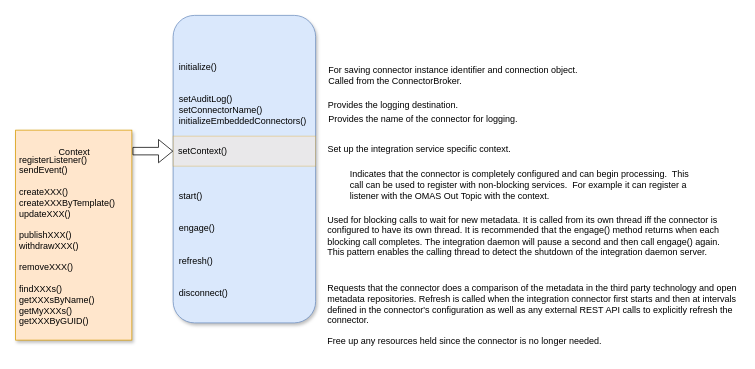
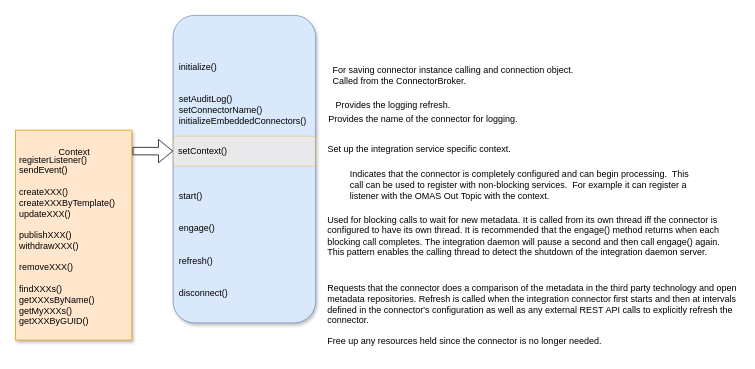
(453, 75) -> (453, 75)
(393, 105) -> (393, 105)
